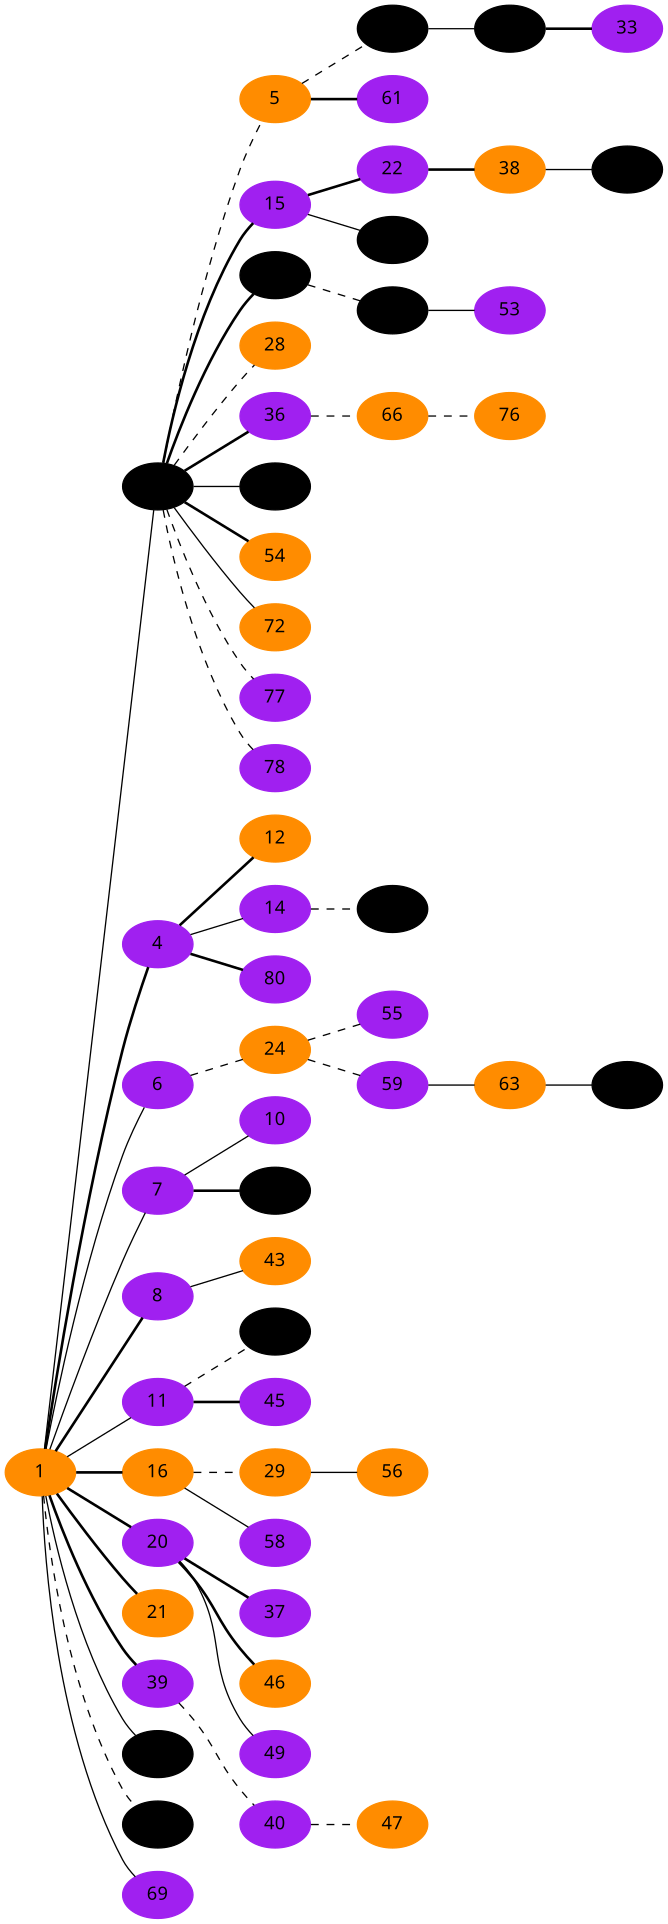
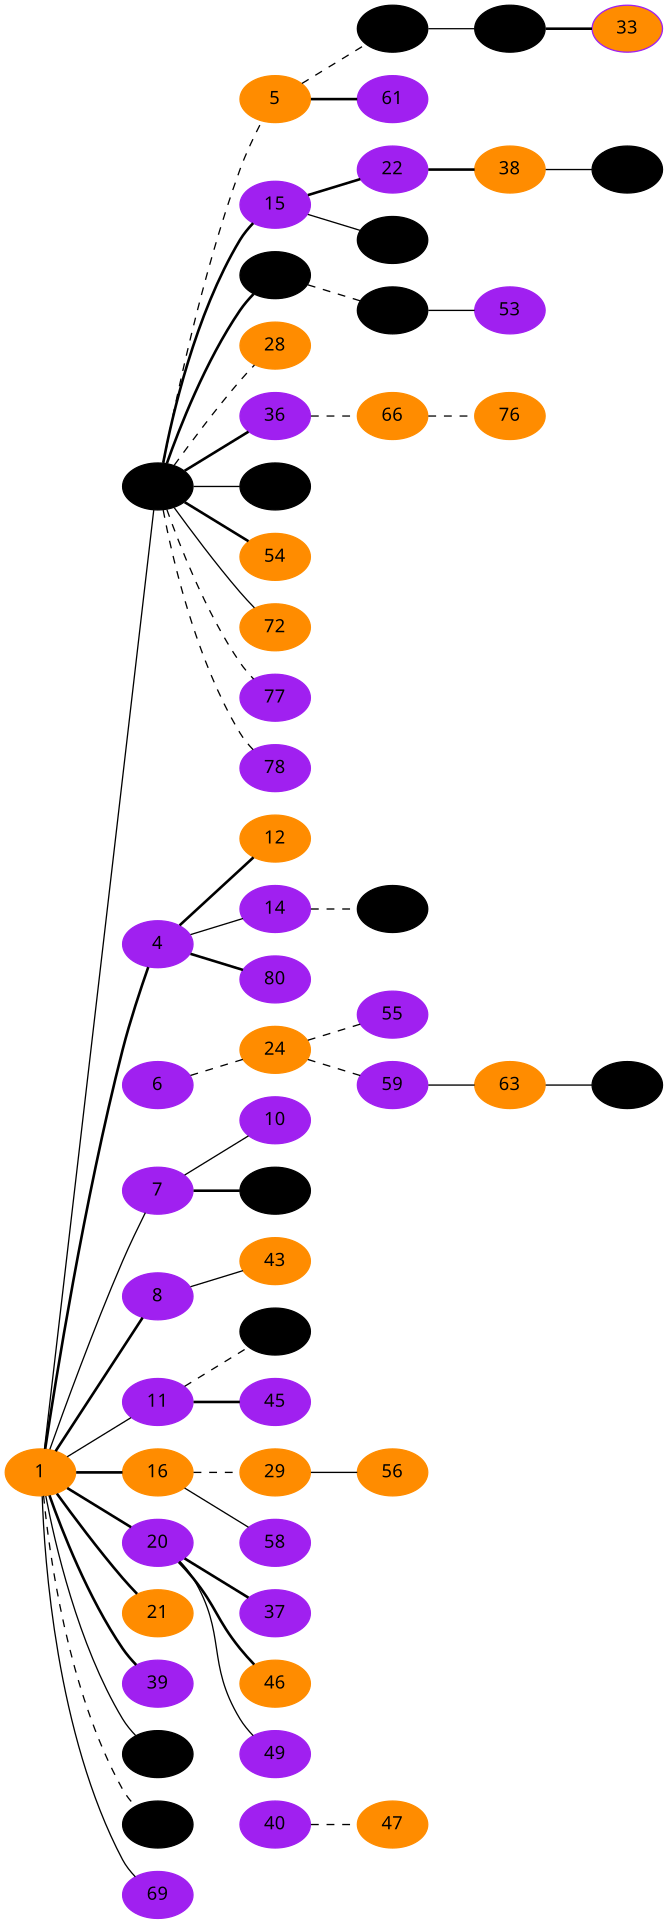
(627, 29) -> (627, 29)
(86, 1275) -> none
(216, 1754) -> none
